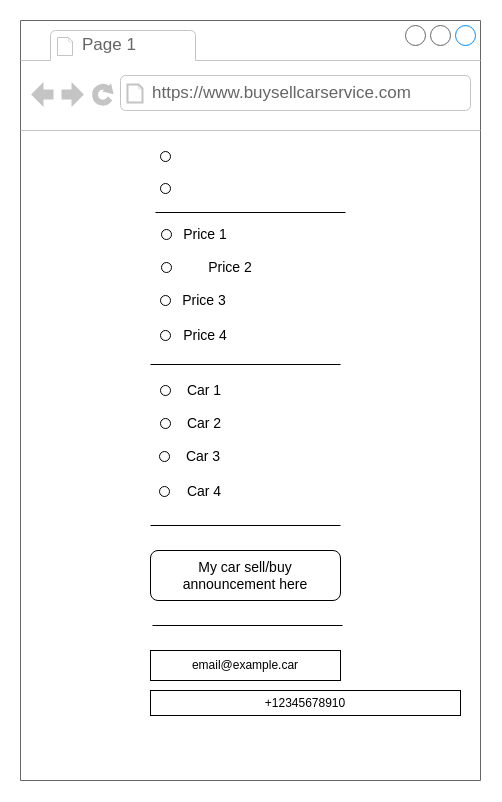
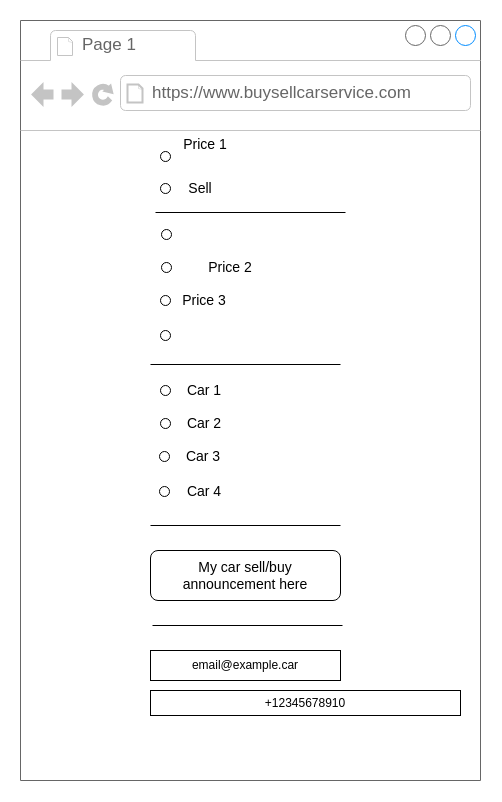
none -> (201, 189)
(206, 235) -> (206, 145)
(206, 336) -> none
